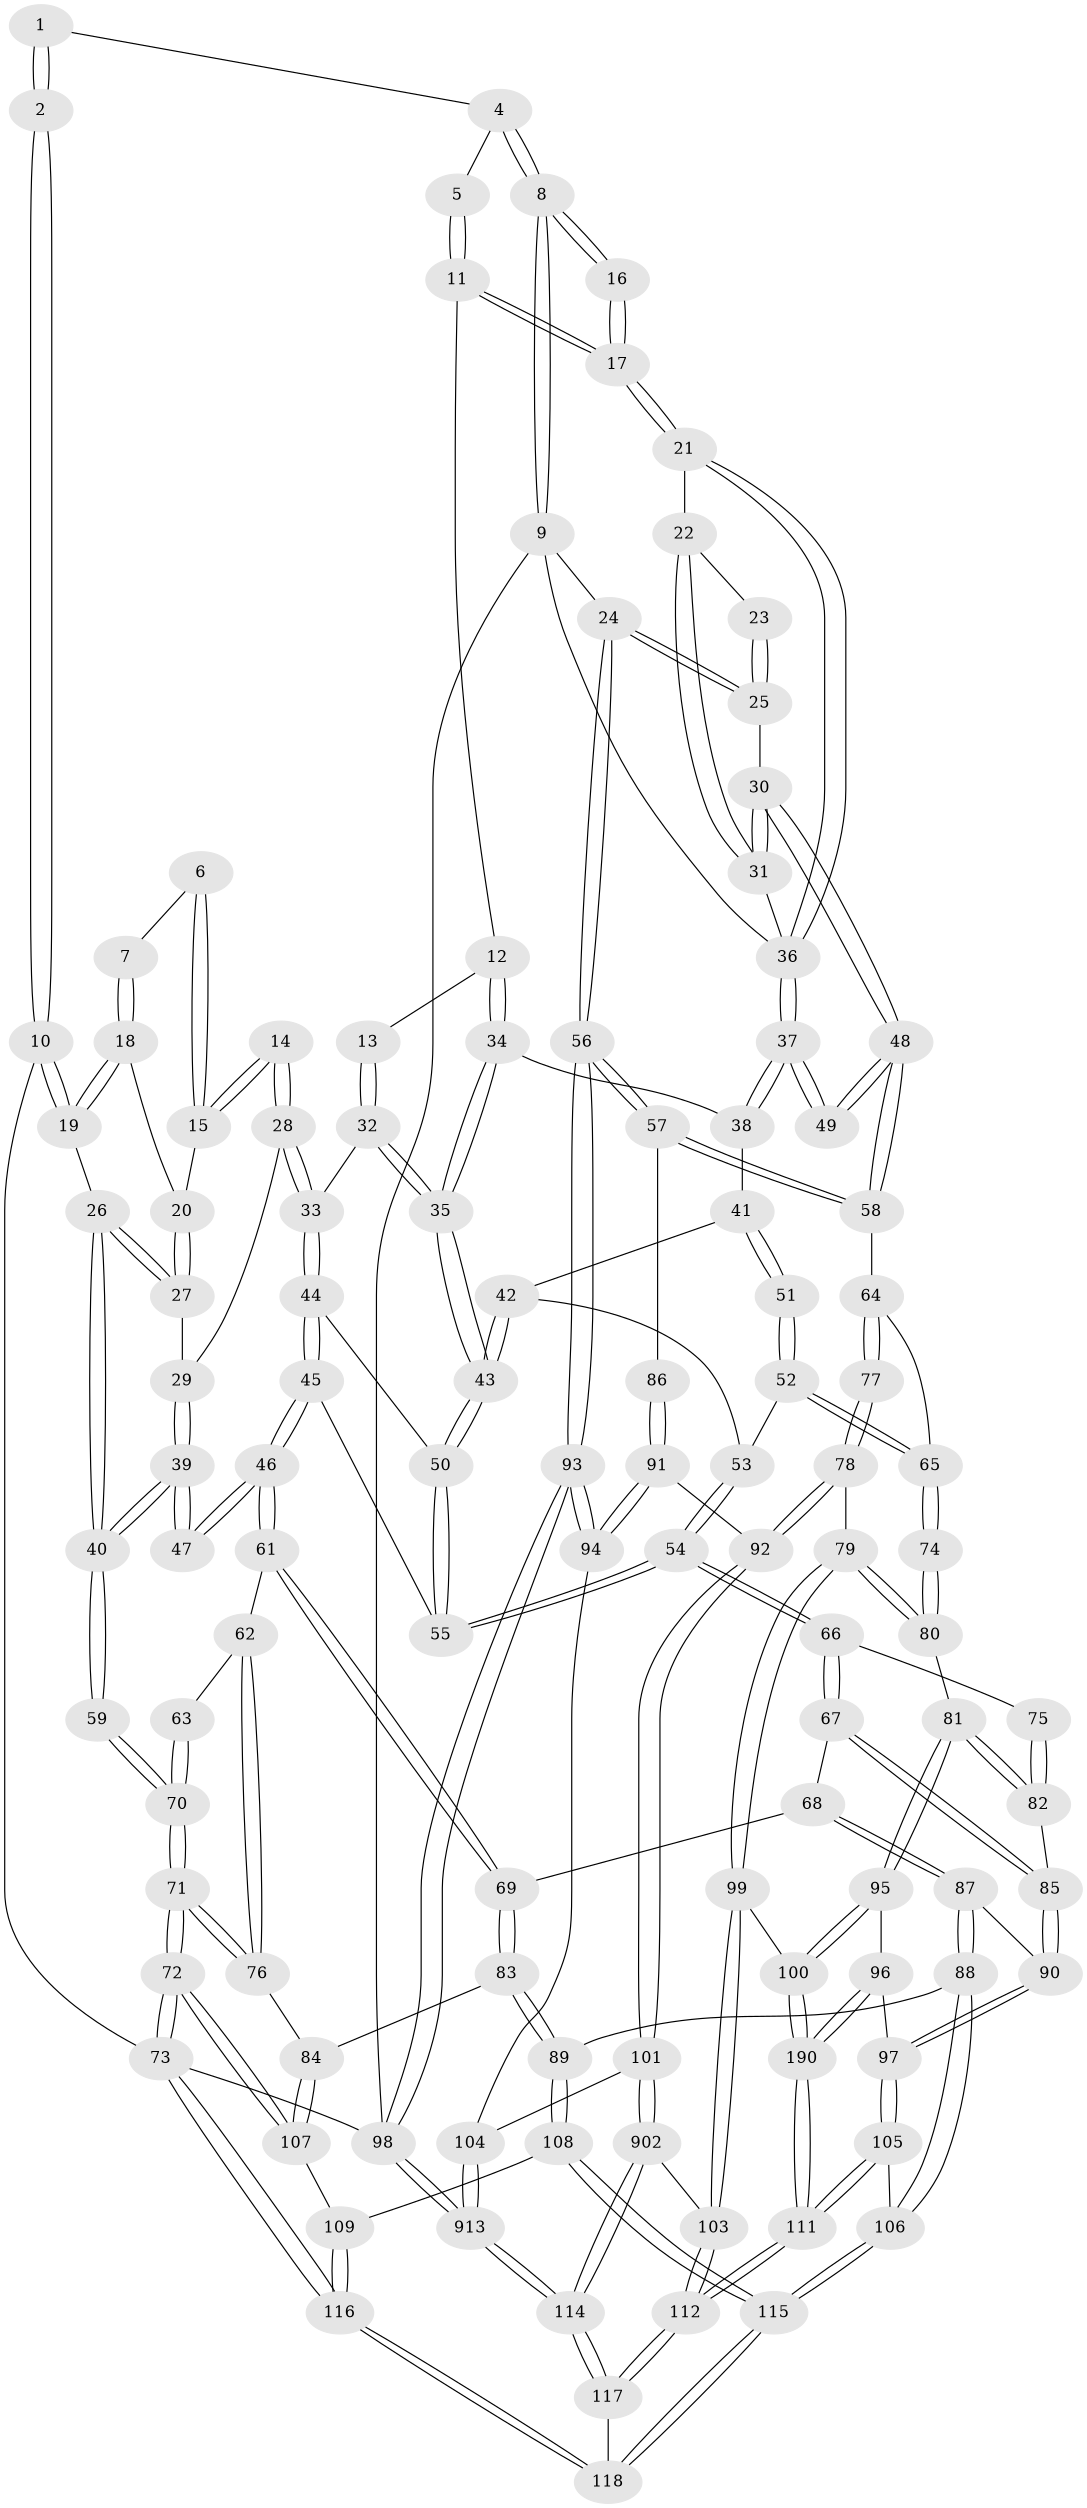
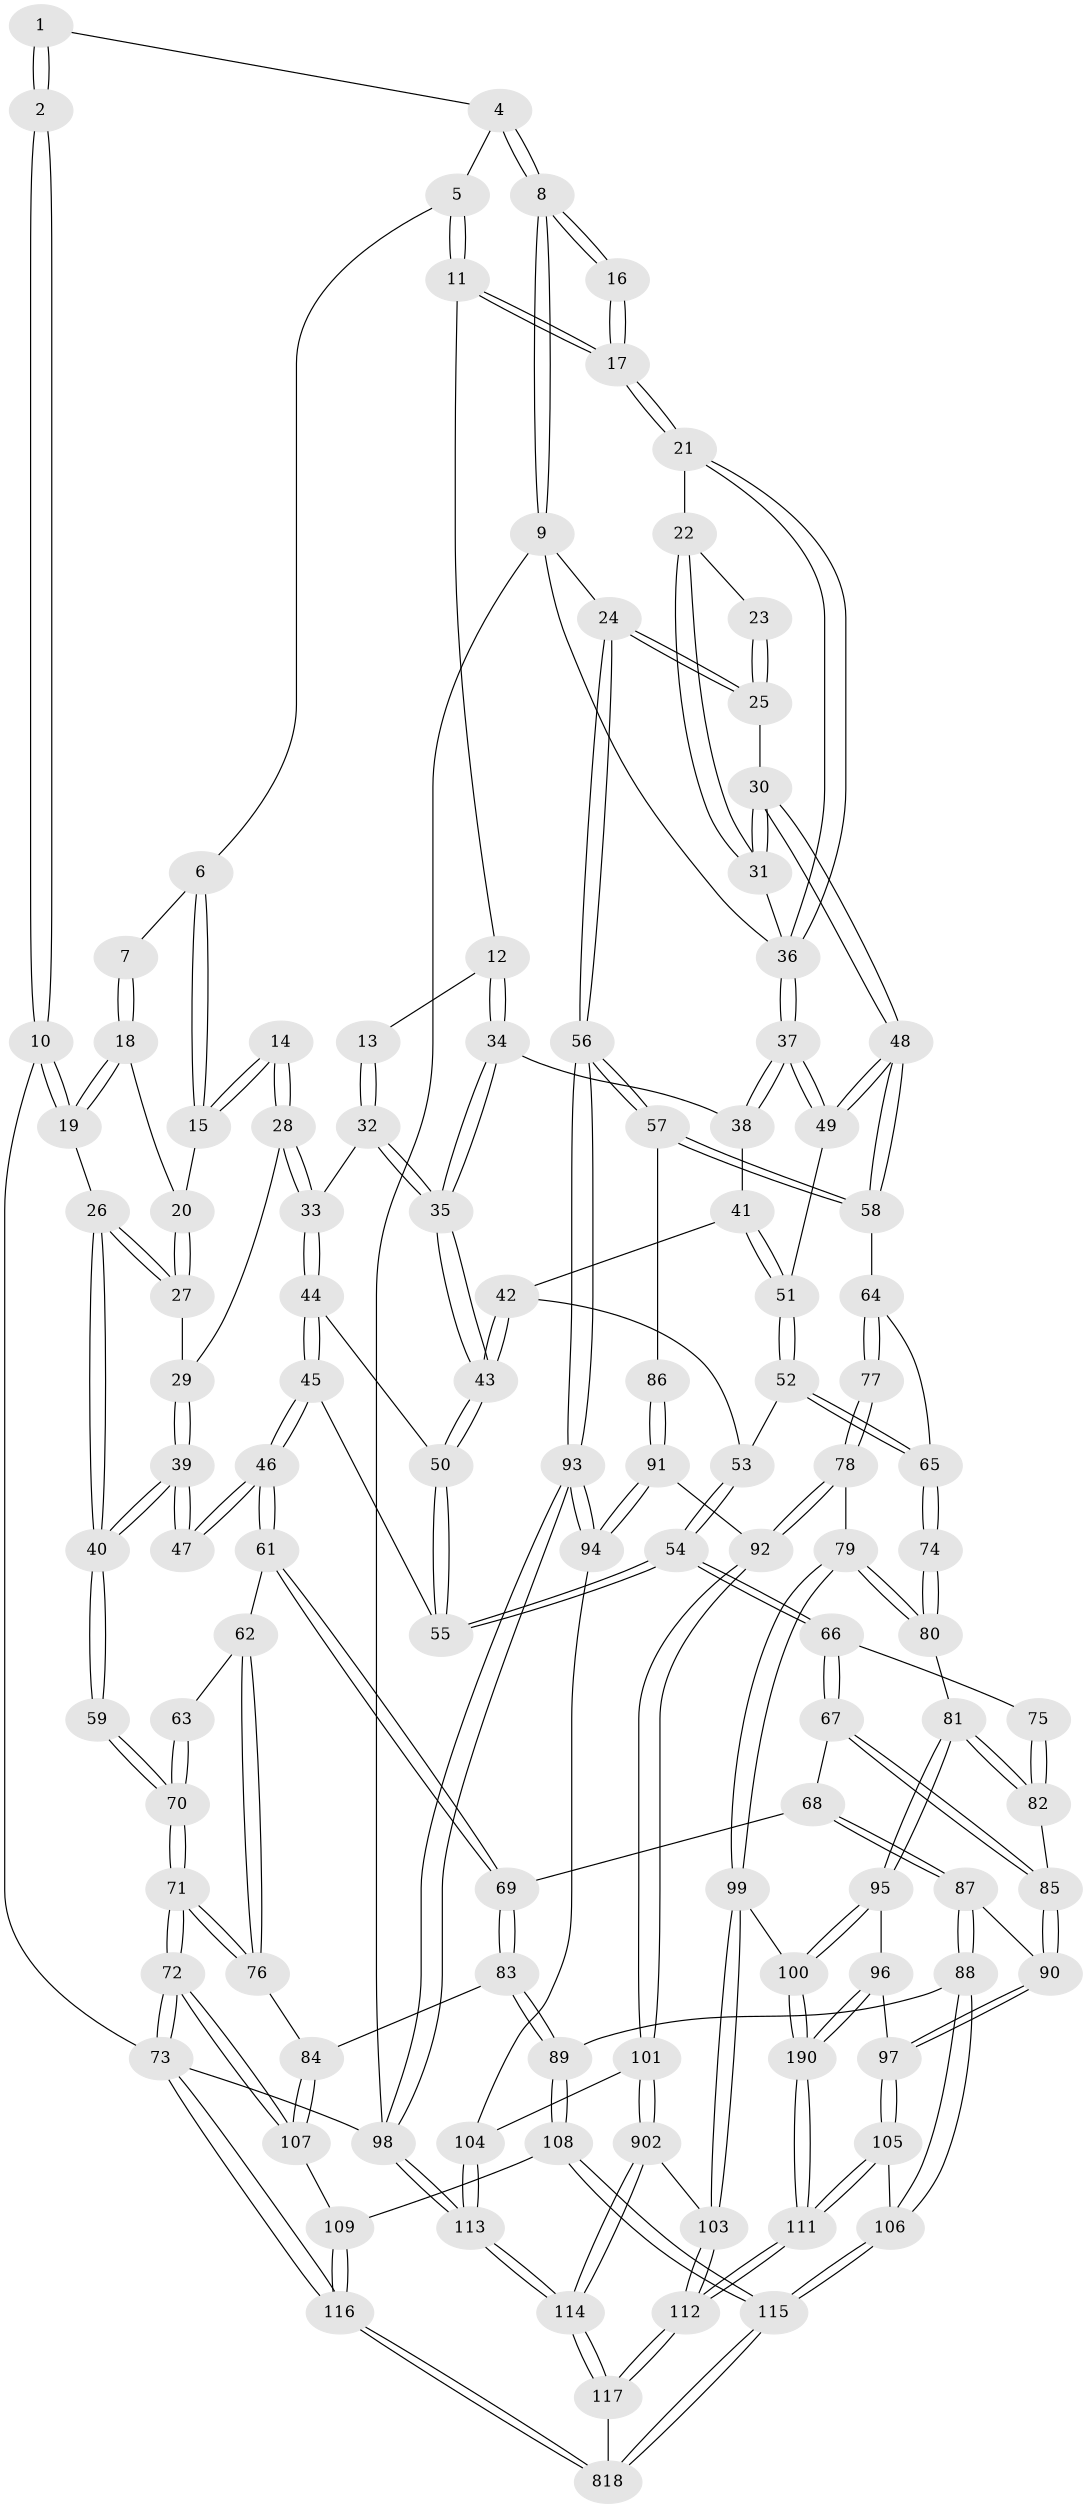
none -> (296, 513)
none -> (807, 1212)
(471, 2228) -> (471, 2228)
(608, 2482) -> (608, 2482)
